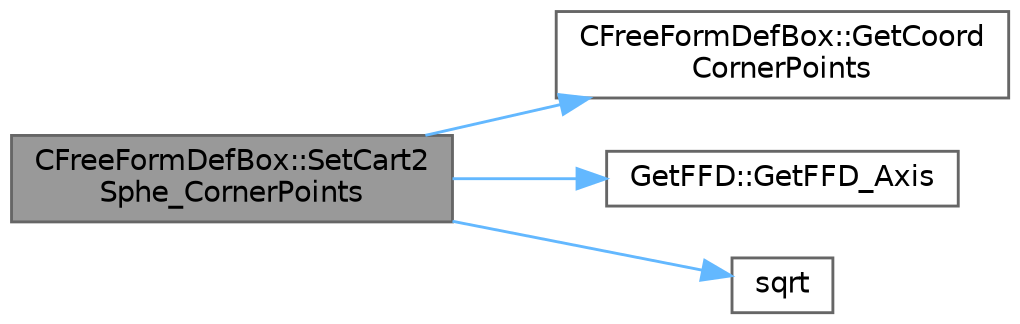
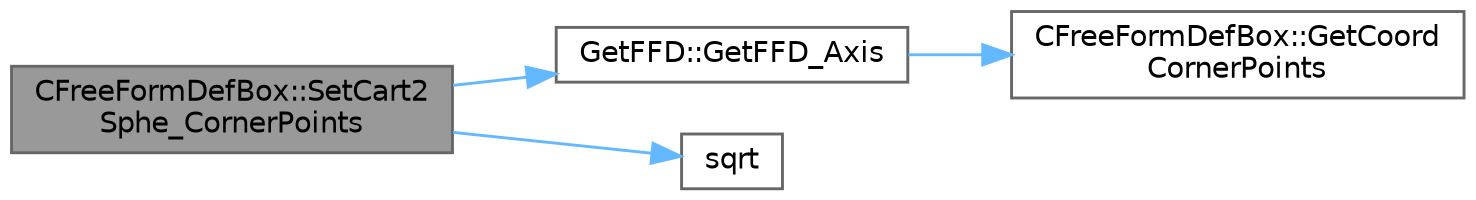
(493, 120) -> (945, 55)
